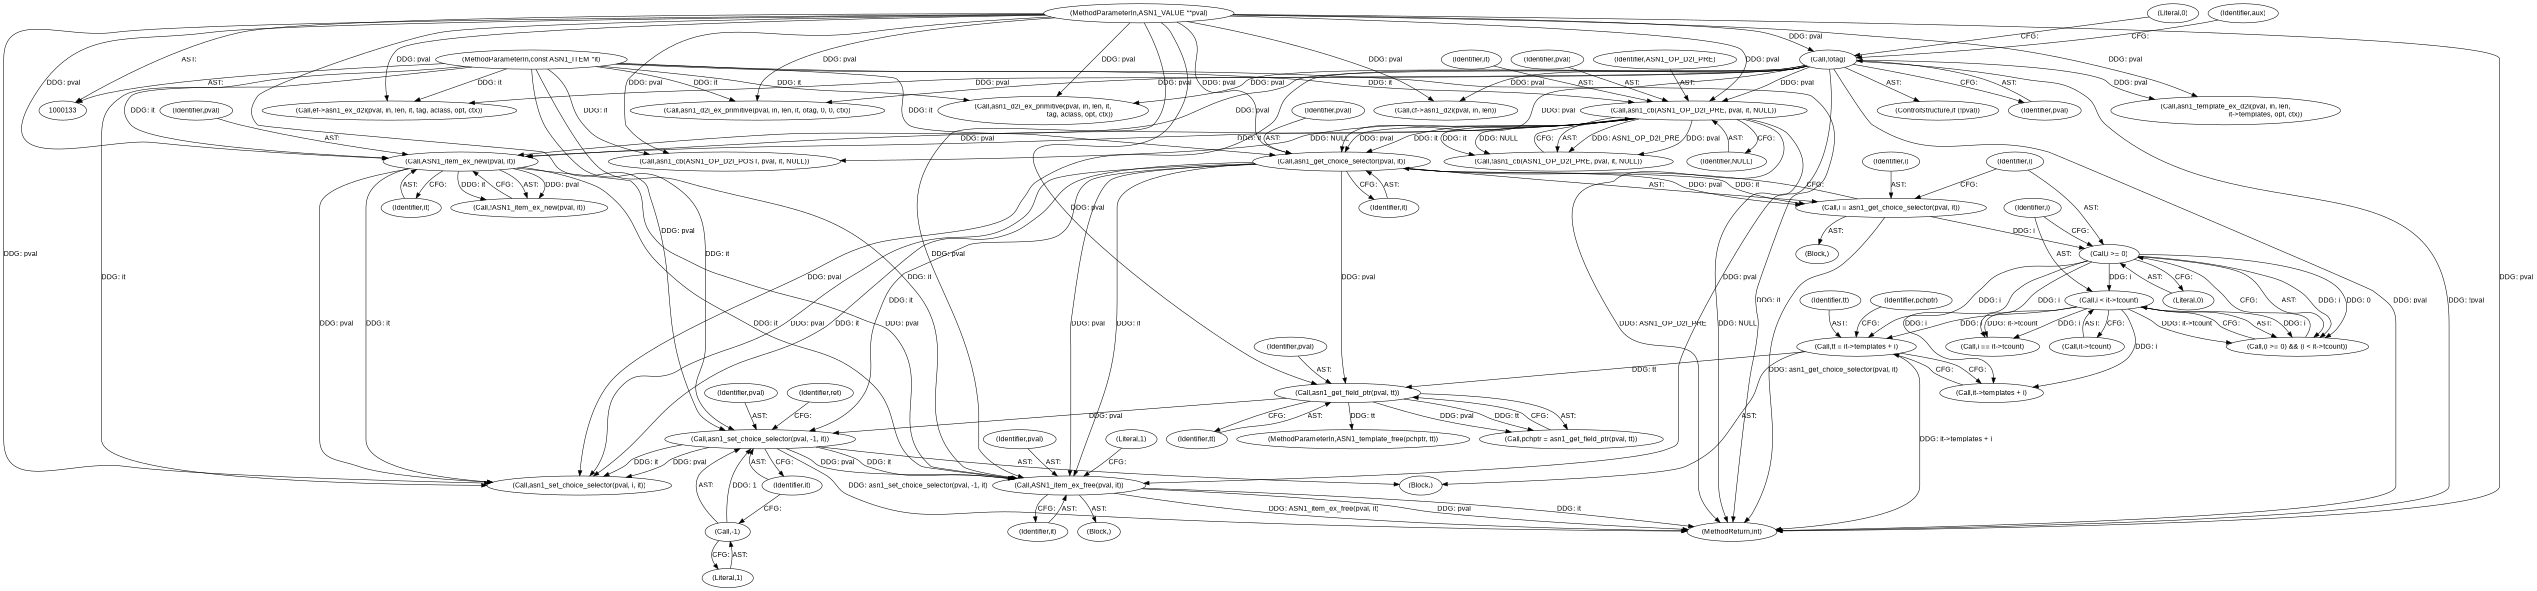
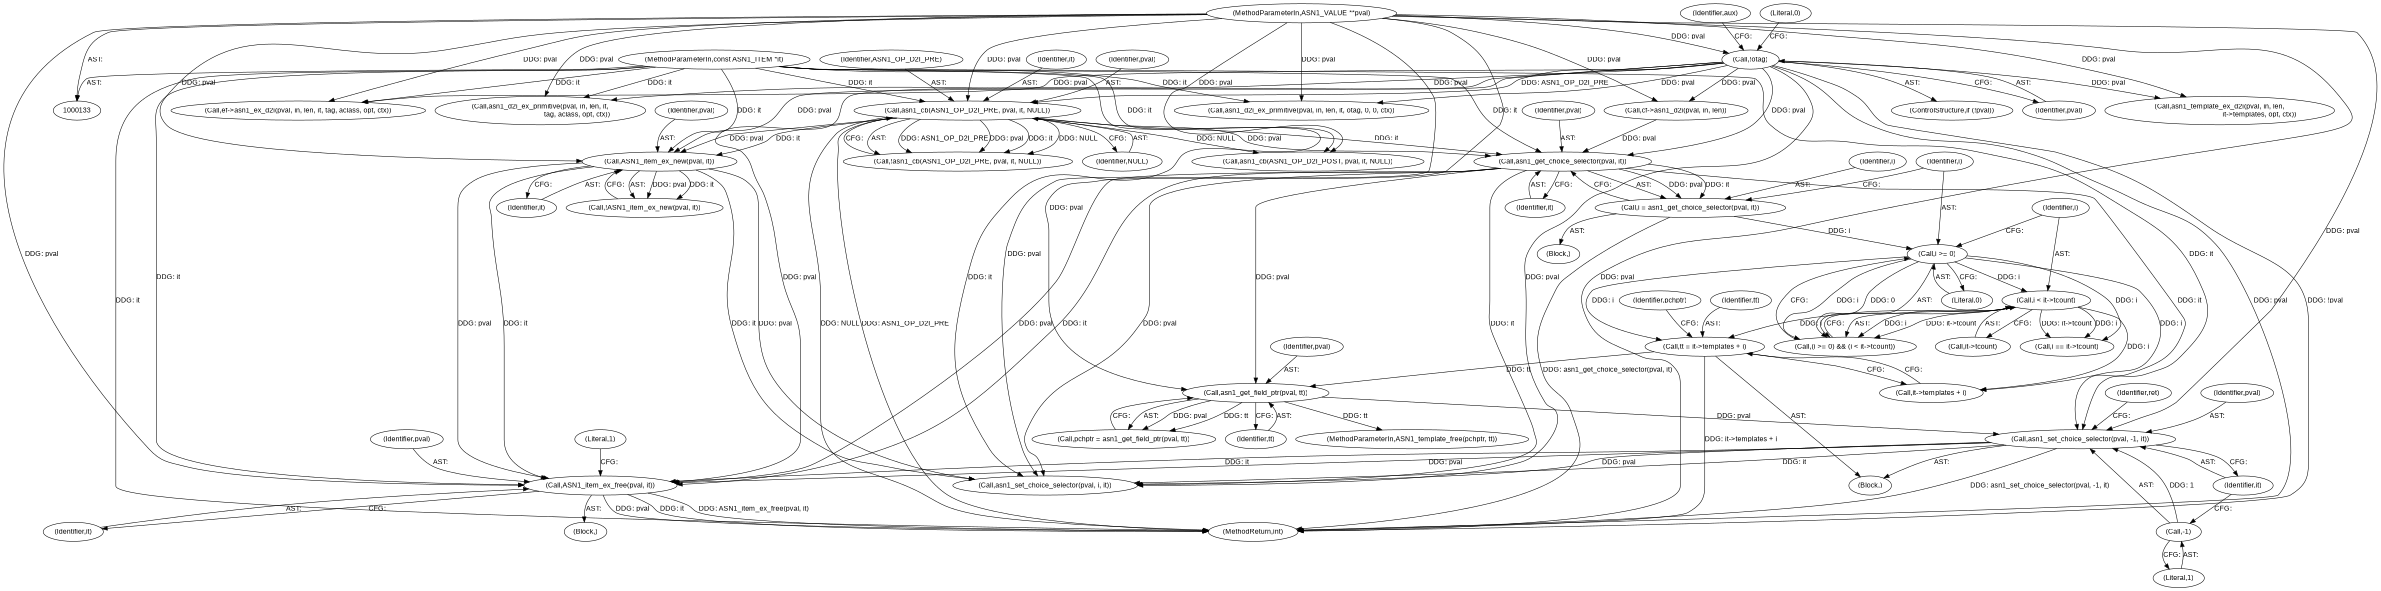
(1797, 83) -> (1565, 83)
(1236, 91) -> (1622, 135)
